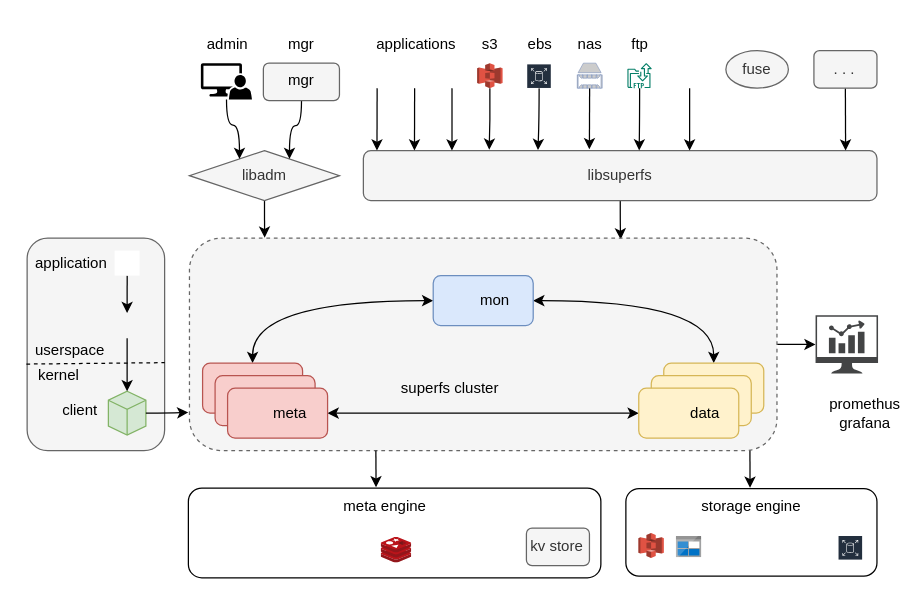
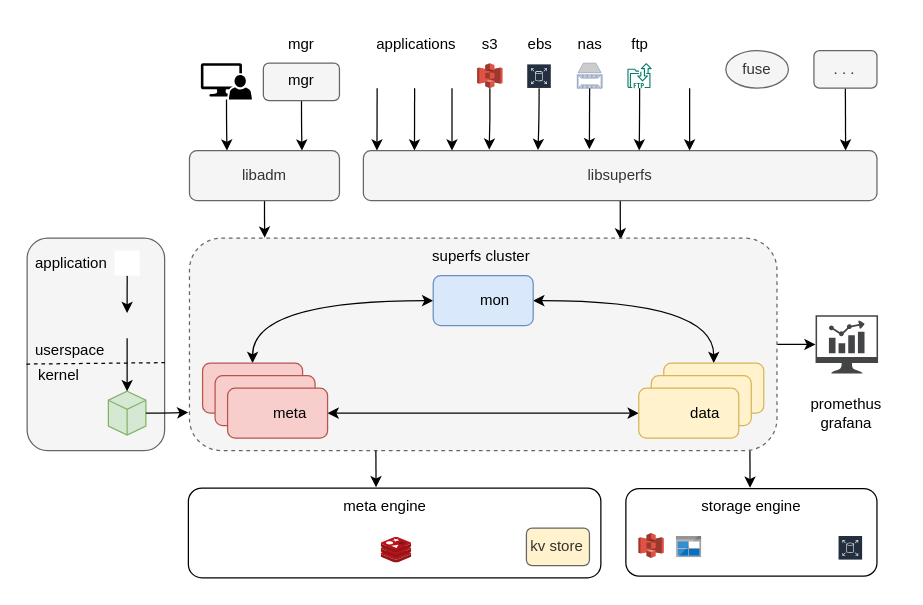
(227, 44) -> none
(264, 176) -> (264, 176)
(449, 388) -> (481, 257)
(80, 410) -> none
(864, 413) -> (845, 413)
(558, 547) -> (558, 547)
